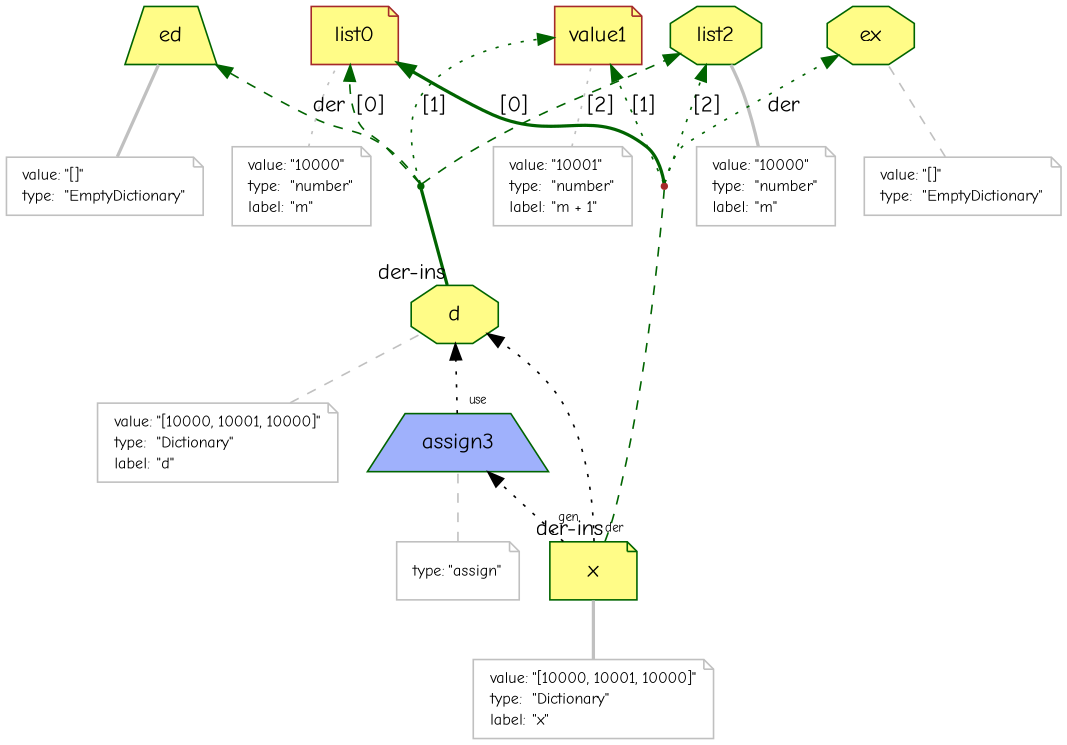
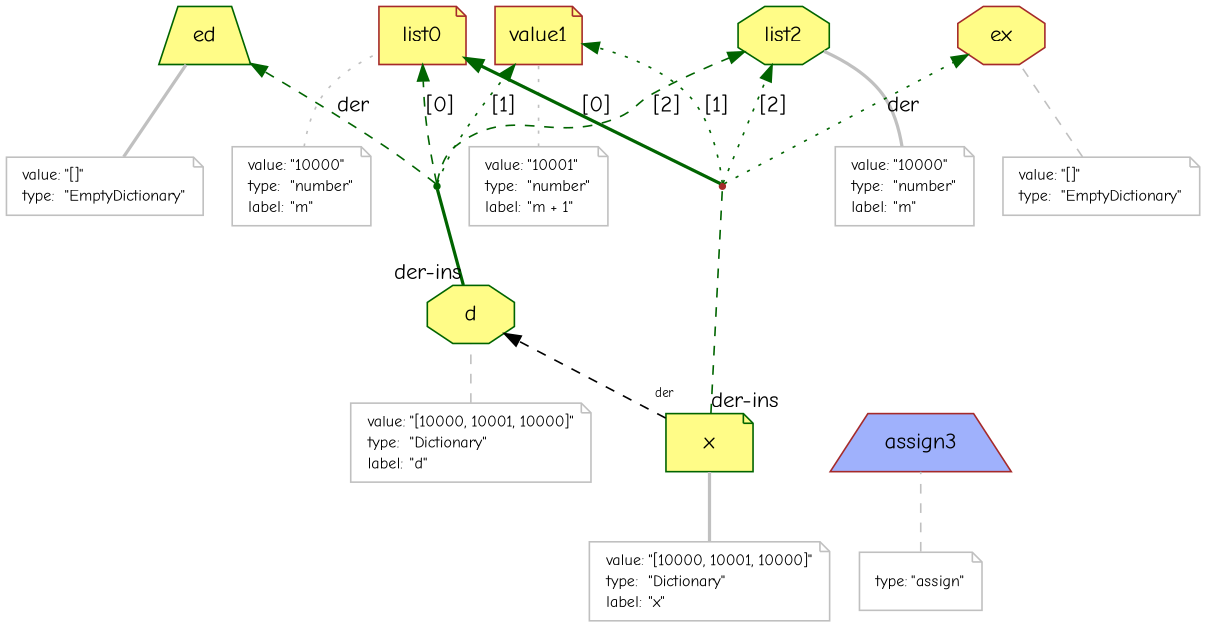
(871, 35) -> (1001, 35)
(457, 387) -> none
(575, 429) -> (592, 380)
(458, 443) -> (921, 443)
(532, 512) -> none
